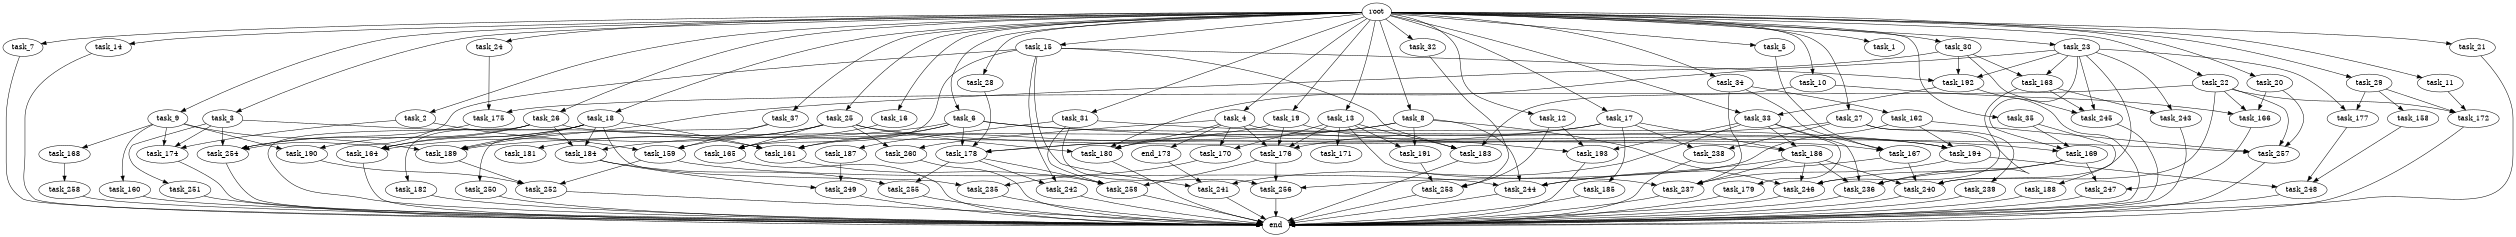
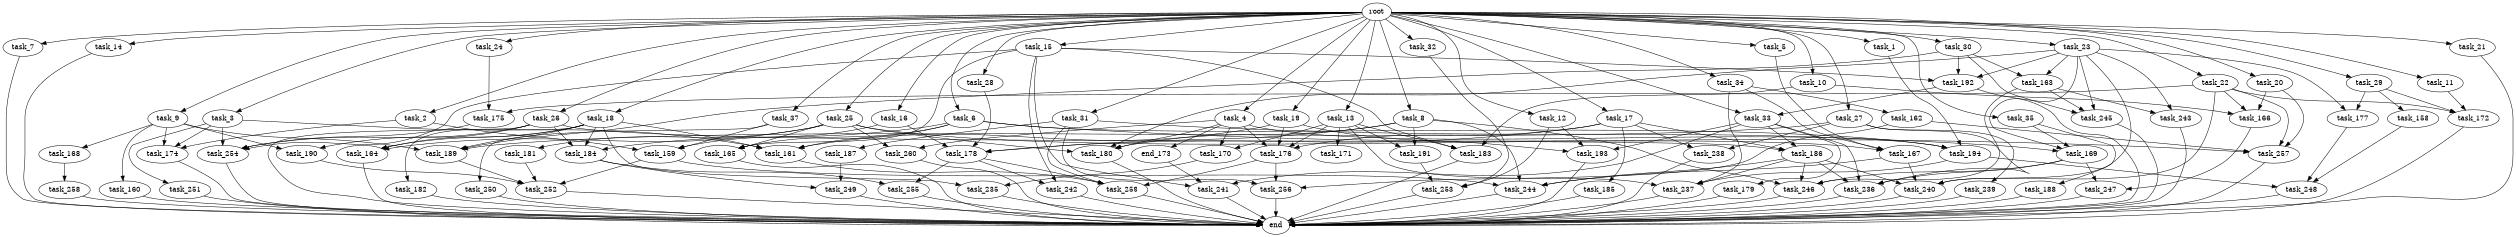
(963, 134) -> (925, 135)
(1934, 135) -> (1922, 100)
none -> (530, 170)
